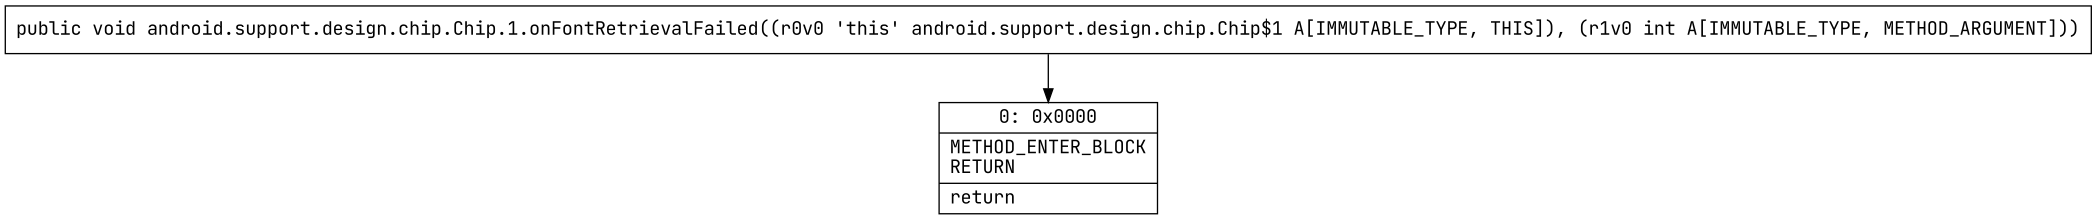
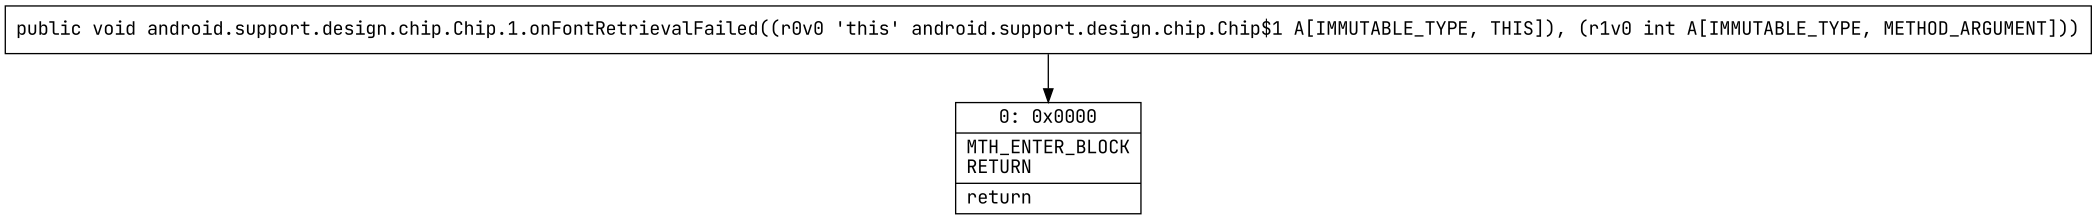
(1048, 148) -> (1048, 148)
